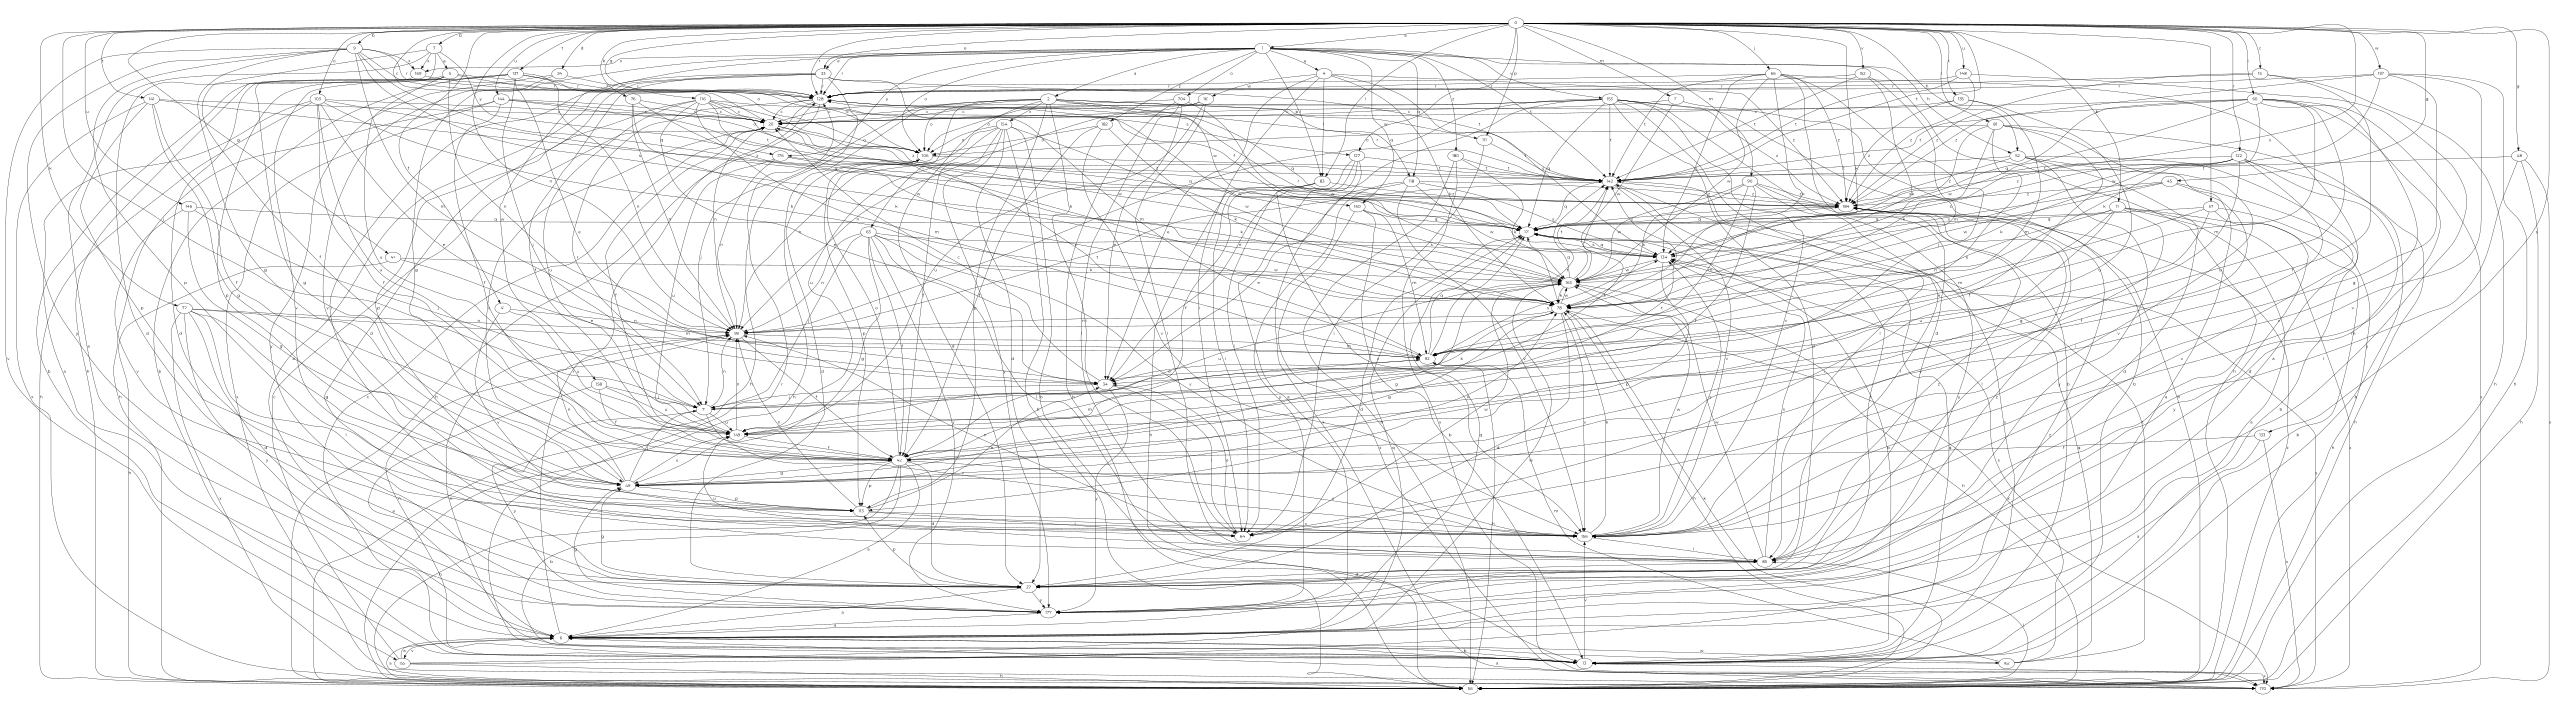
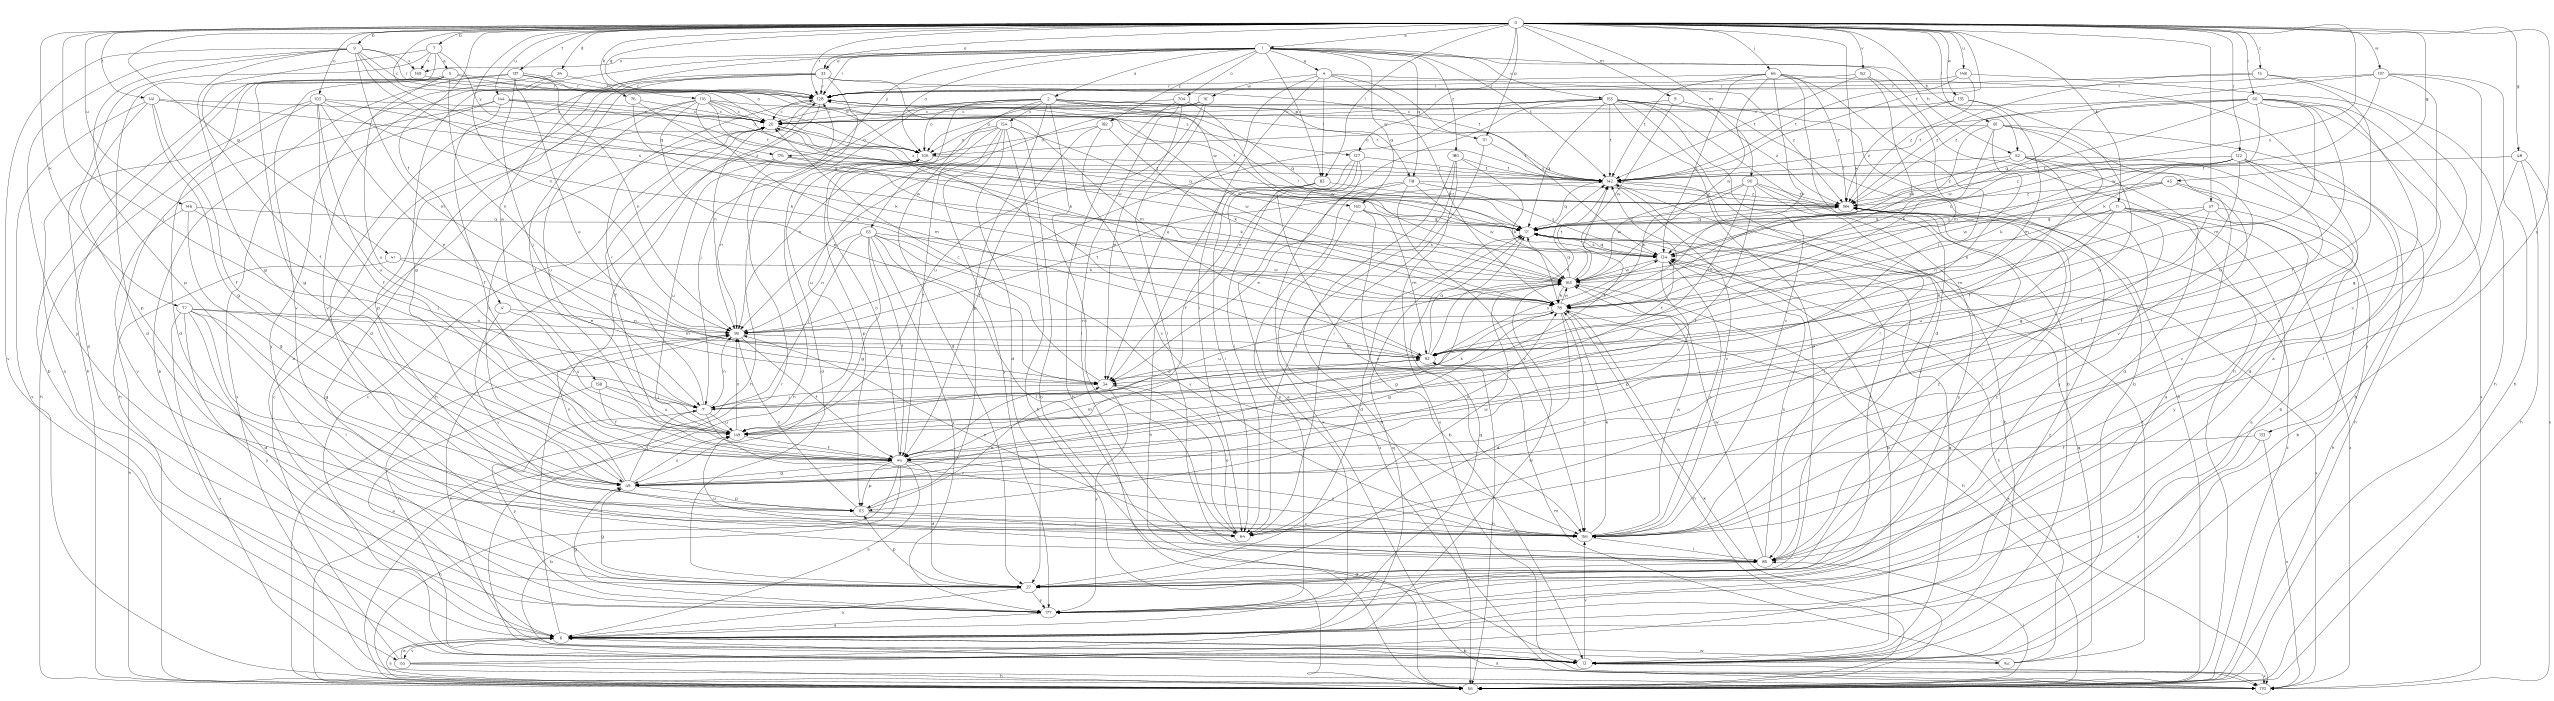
(1949, 61) -> (1949, 61)
(1676, 99) -> (1676, 99)
(586, 193) -> (613, 204)
(666, 216) -> none
(2354, 334) -> (2354, 334)
none -> (1298, 339)
(314, 375) -> none
(2005, 422) -> (2005, 422)
(899, 460) -> (899, 460)
